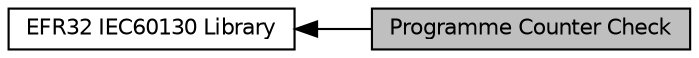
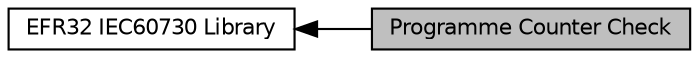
(152, 29) -> (152, 29)
